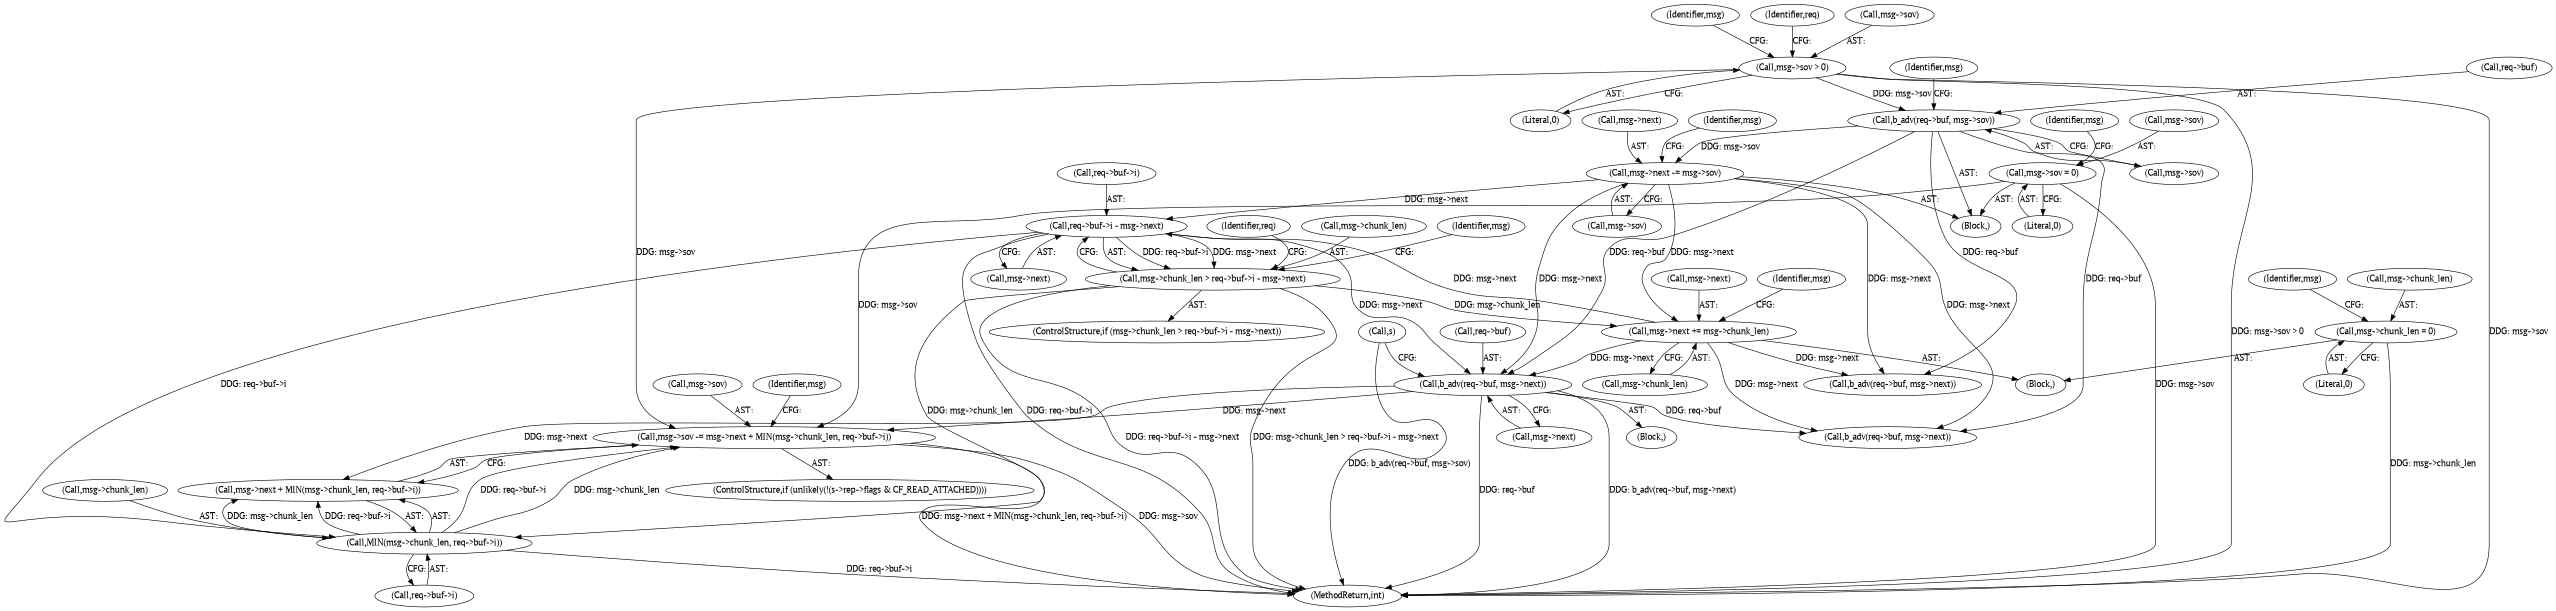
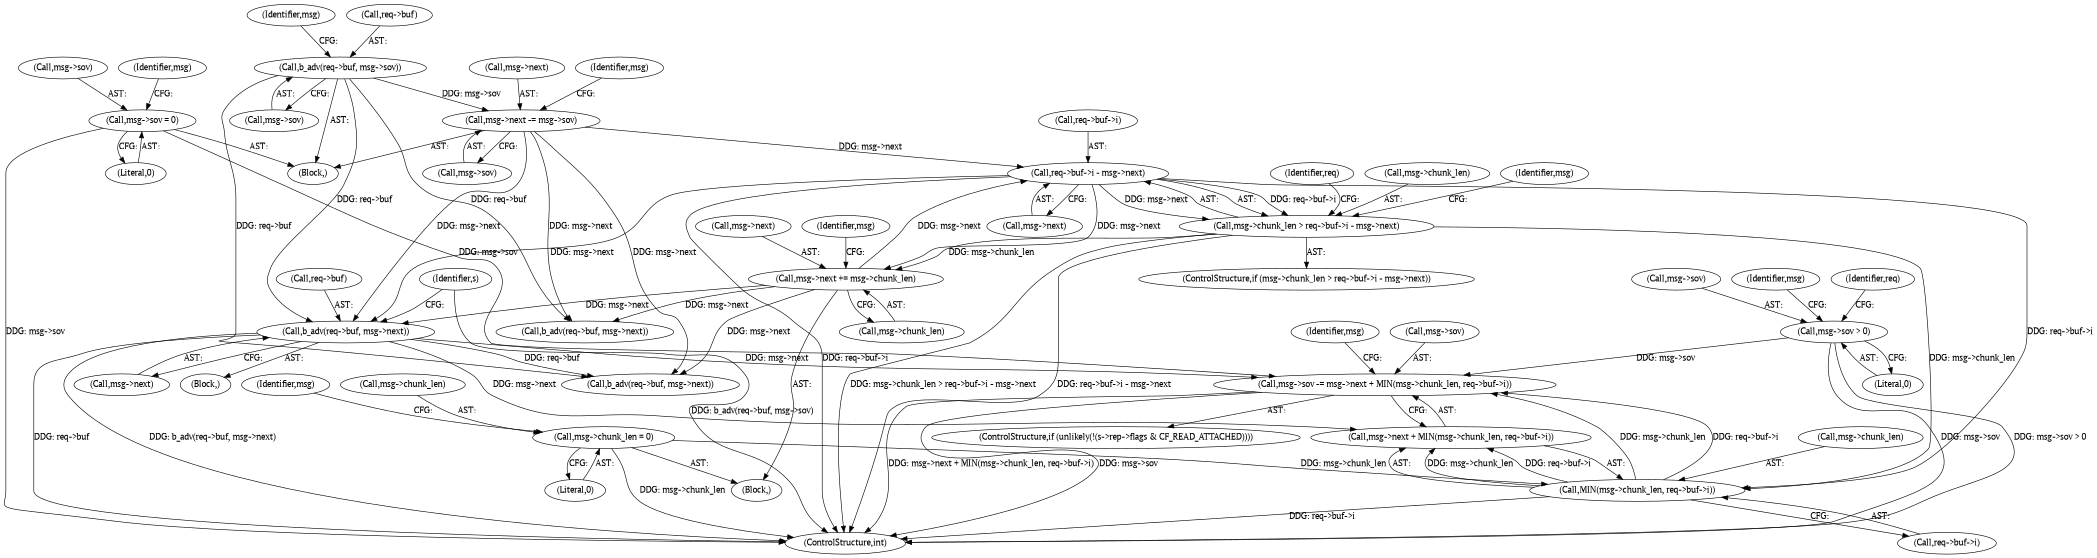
(1858, 93) -> none
(1090, 253) -> (1210, 200)
(1662, 261) -> (1015, 245)
(1382, 332) -> (456, 279)
none -> (1107, 456)
(1348, 596) -> (845, 543)
